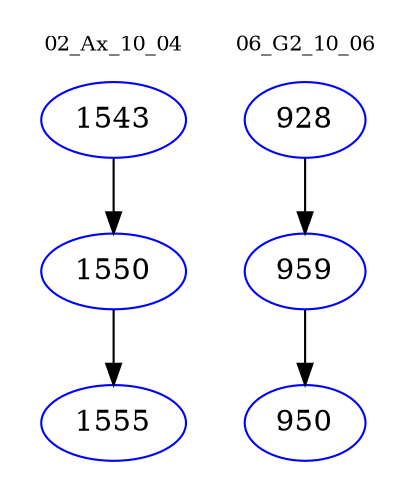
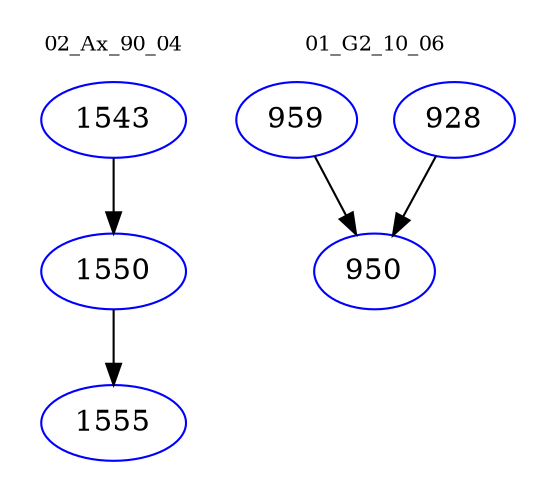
(114, 45) -> (114, 45)
(306, 45) -> (376, 45)
(305, 185) -> (420, 186)
